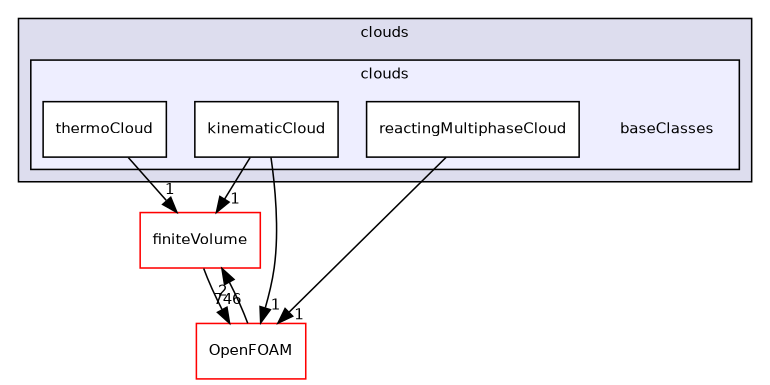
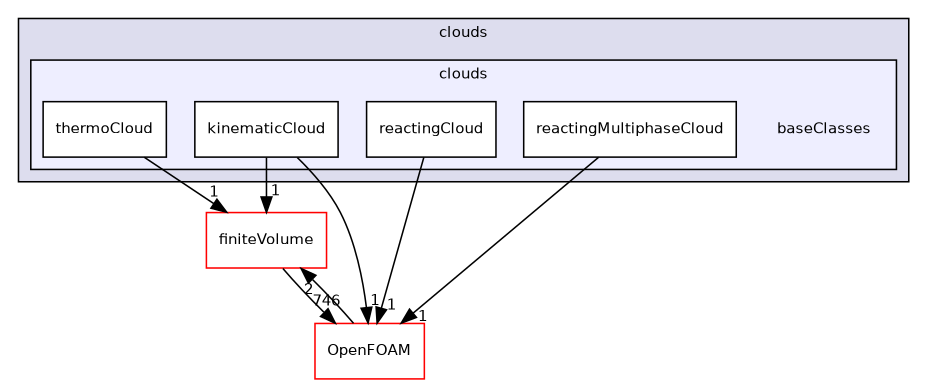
none -> (431, 129)
